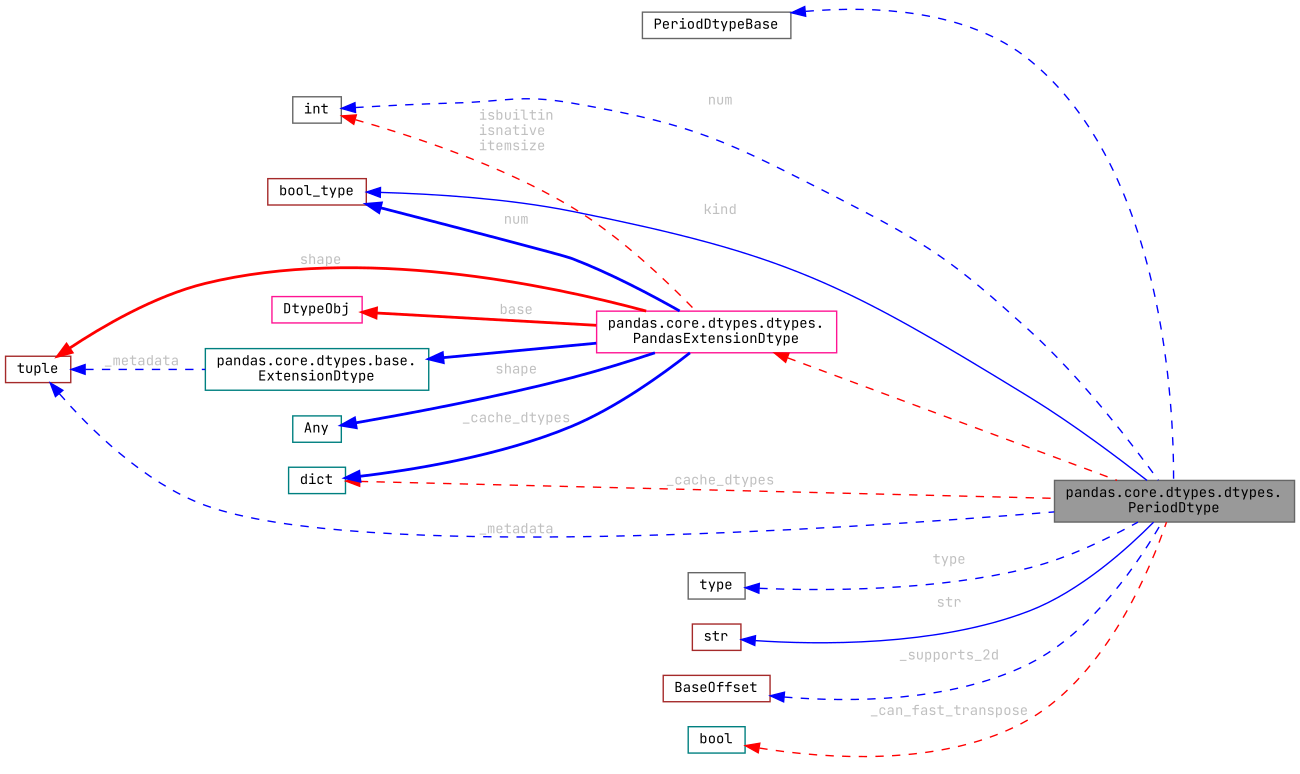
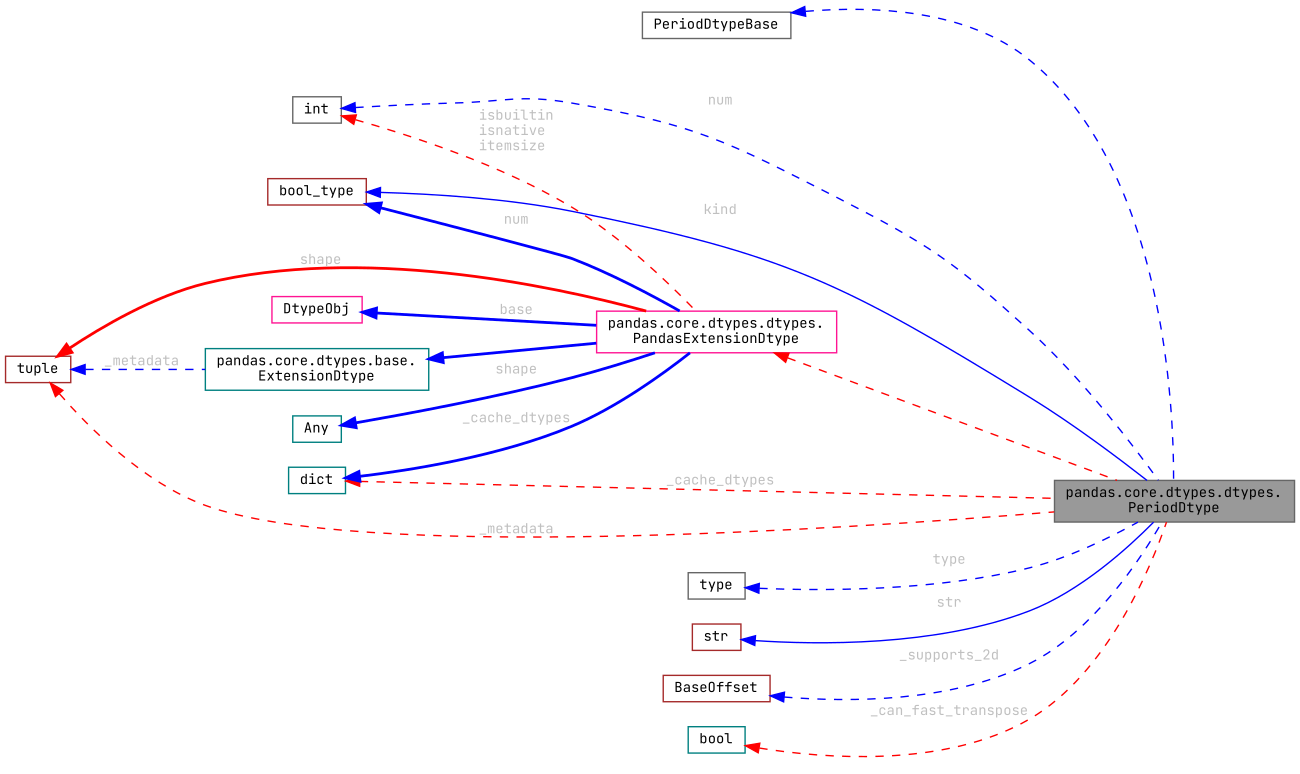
(486, 319) -> (486, 319)
(536, 537) -> (536, 537)
